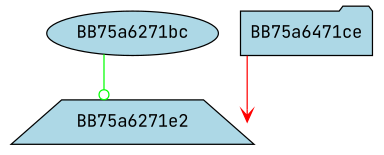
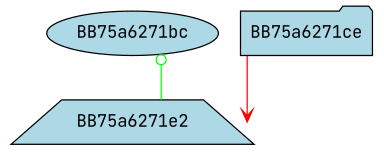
(306, 33) -> (306, 33)
(104, 72) -> (161, 82)
